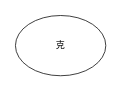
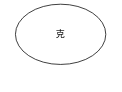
(60, 45) -> (60, 34)
